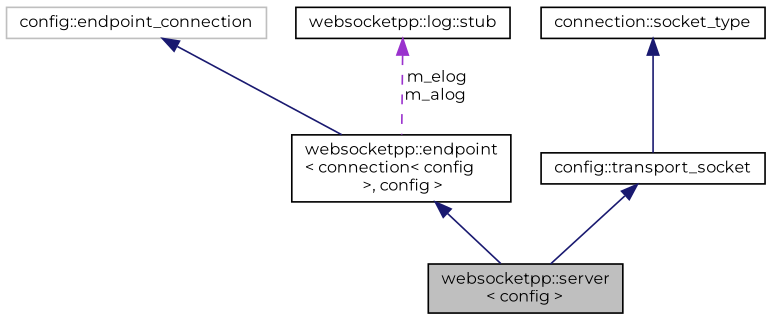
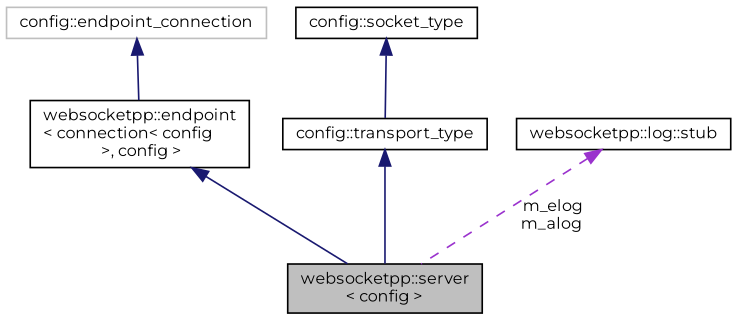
(653, 23) -> (387, 23)
(402, 95) -> (504, 211)
(653, 168) -> (385, 134)
